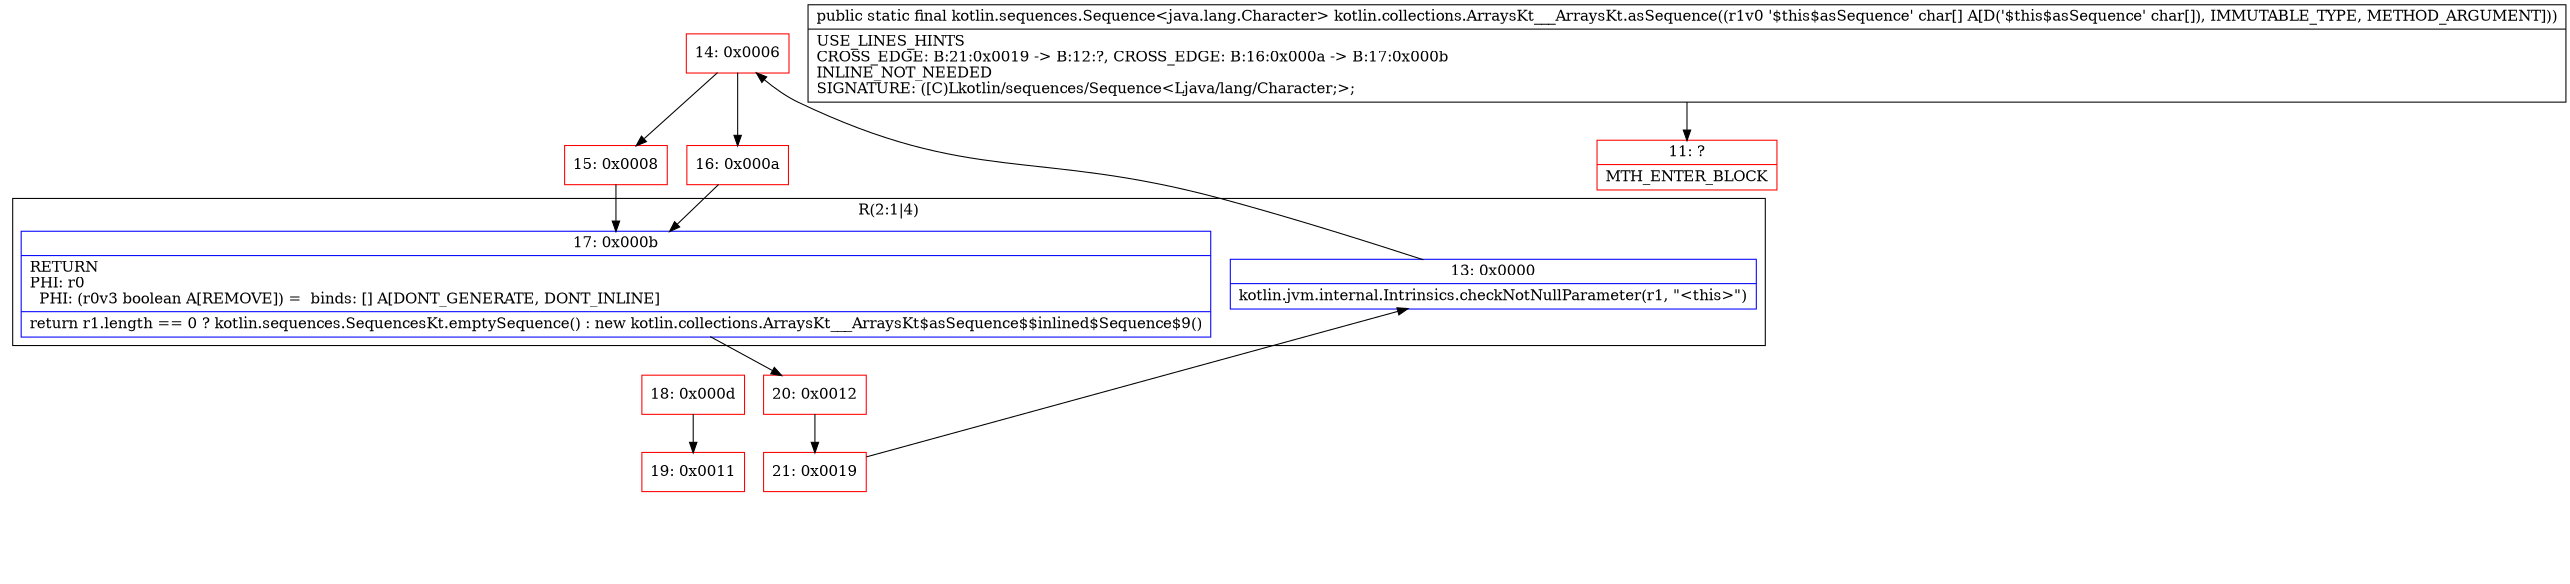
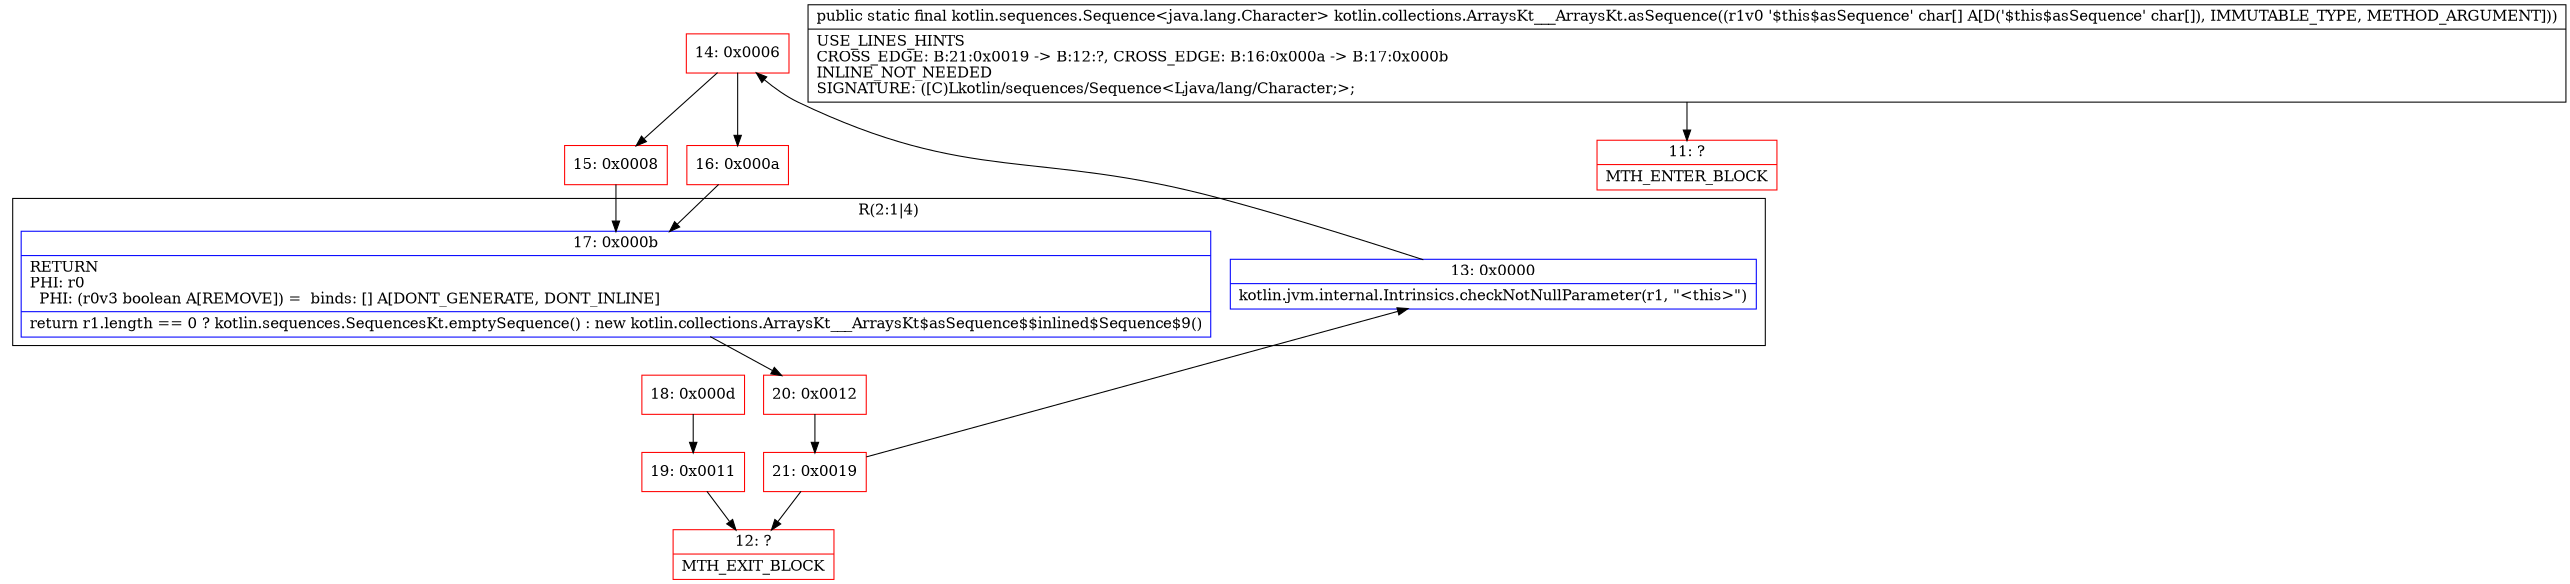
none -> (754, 555)
